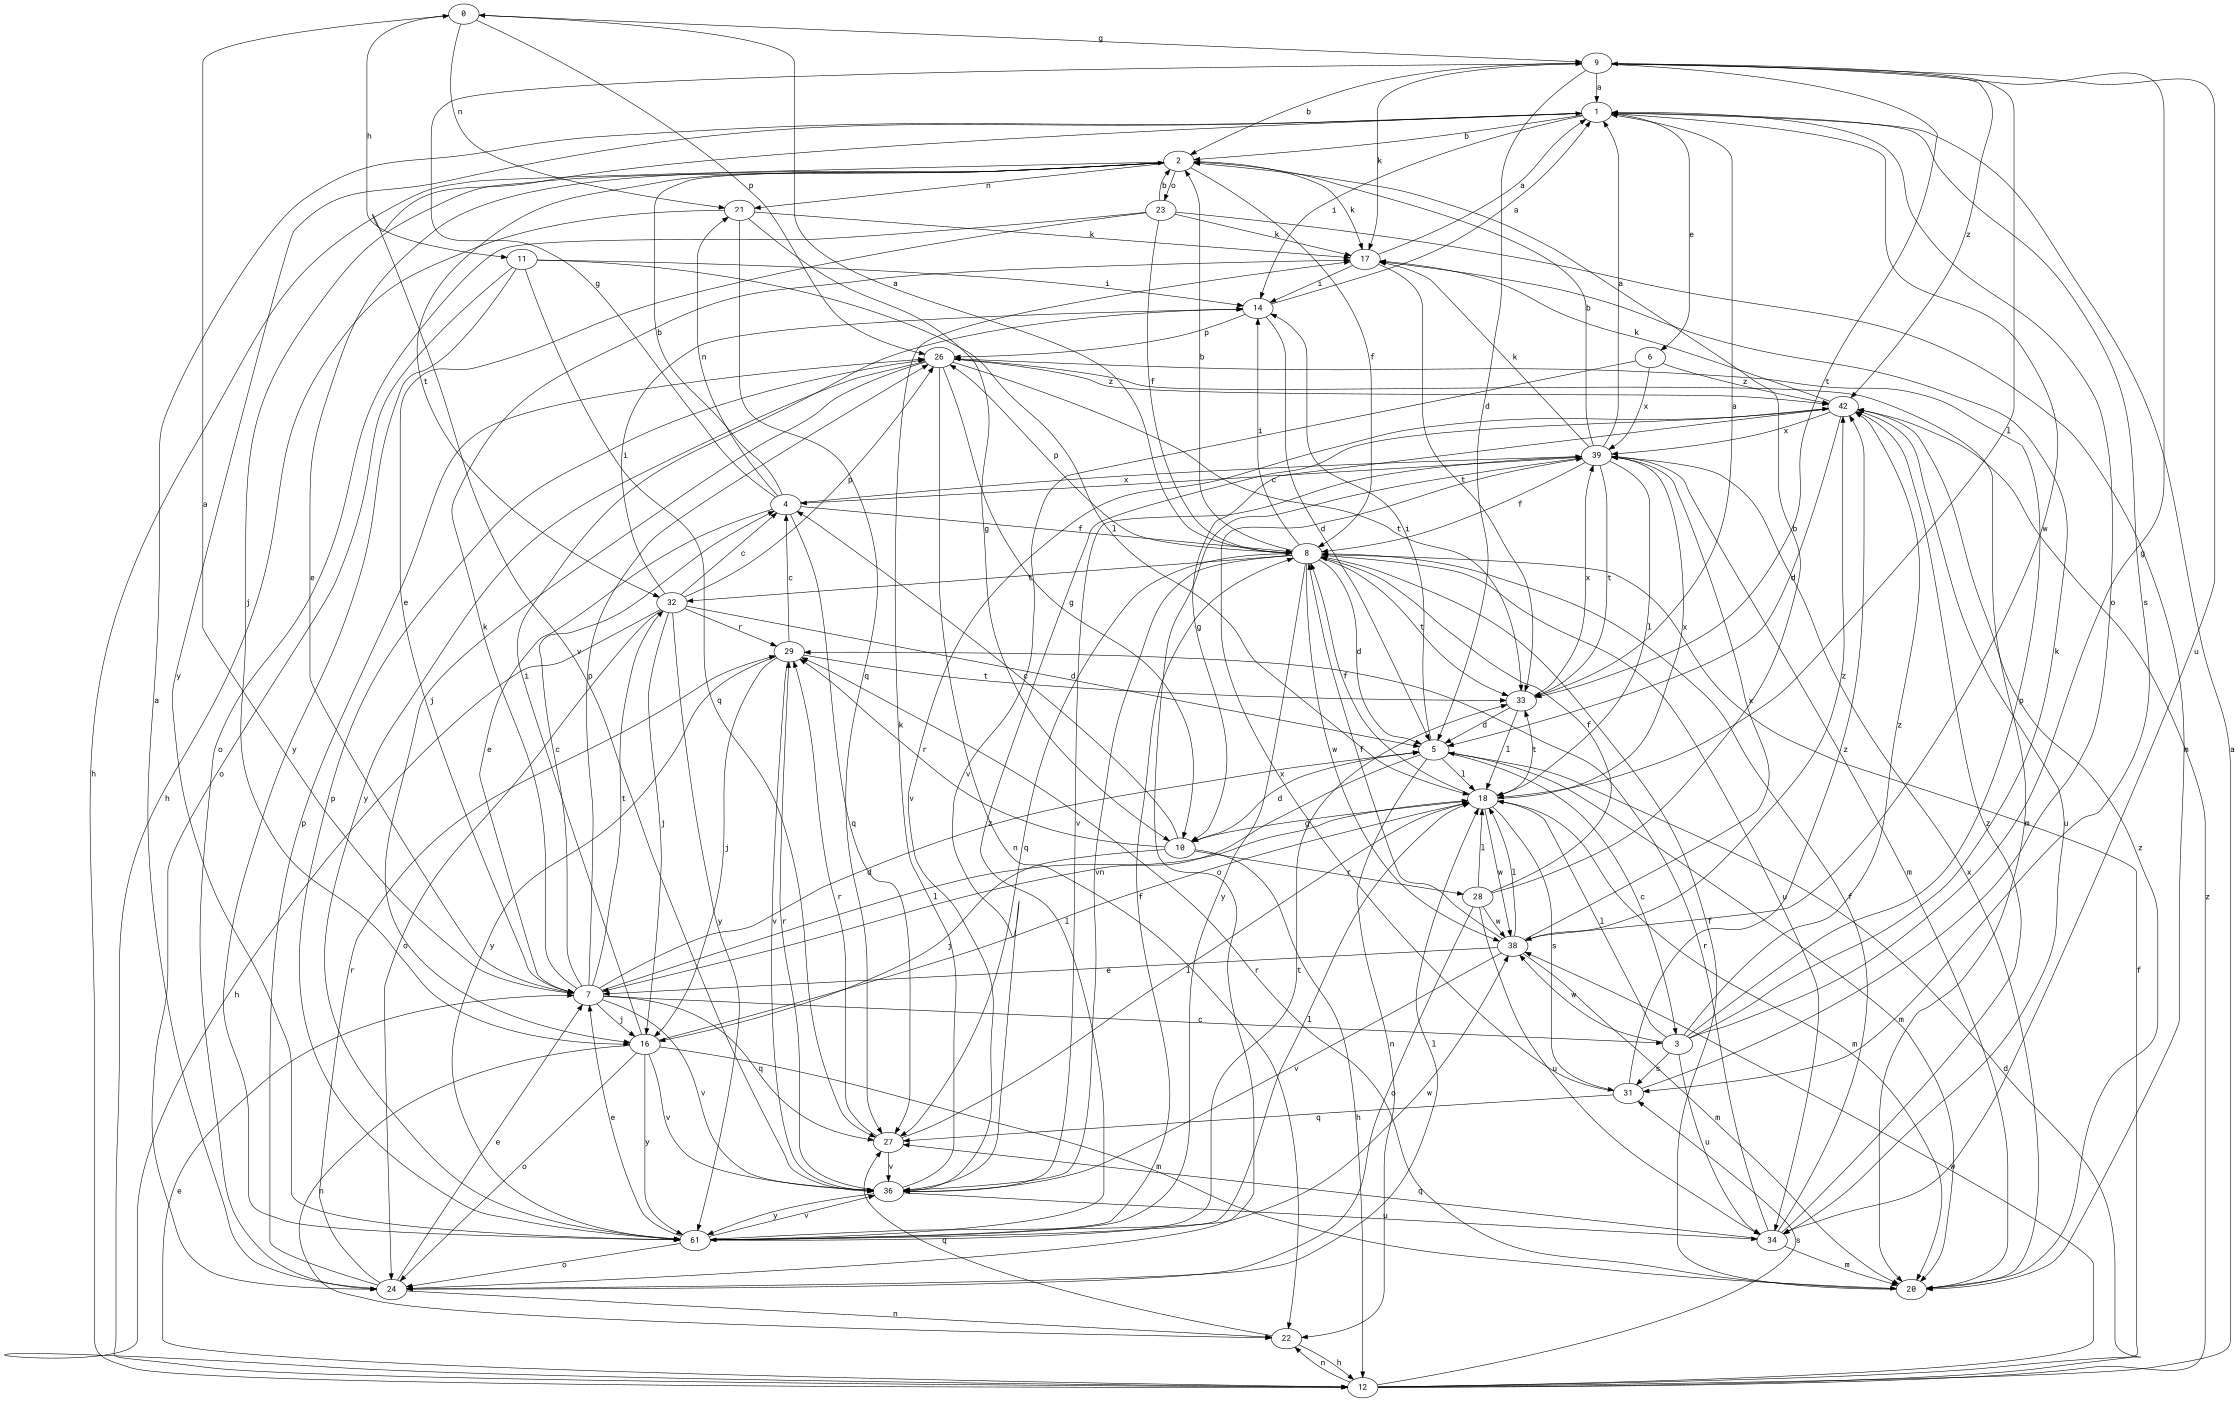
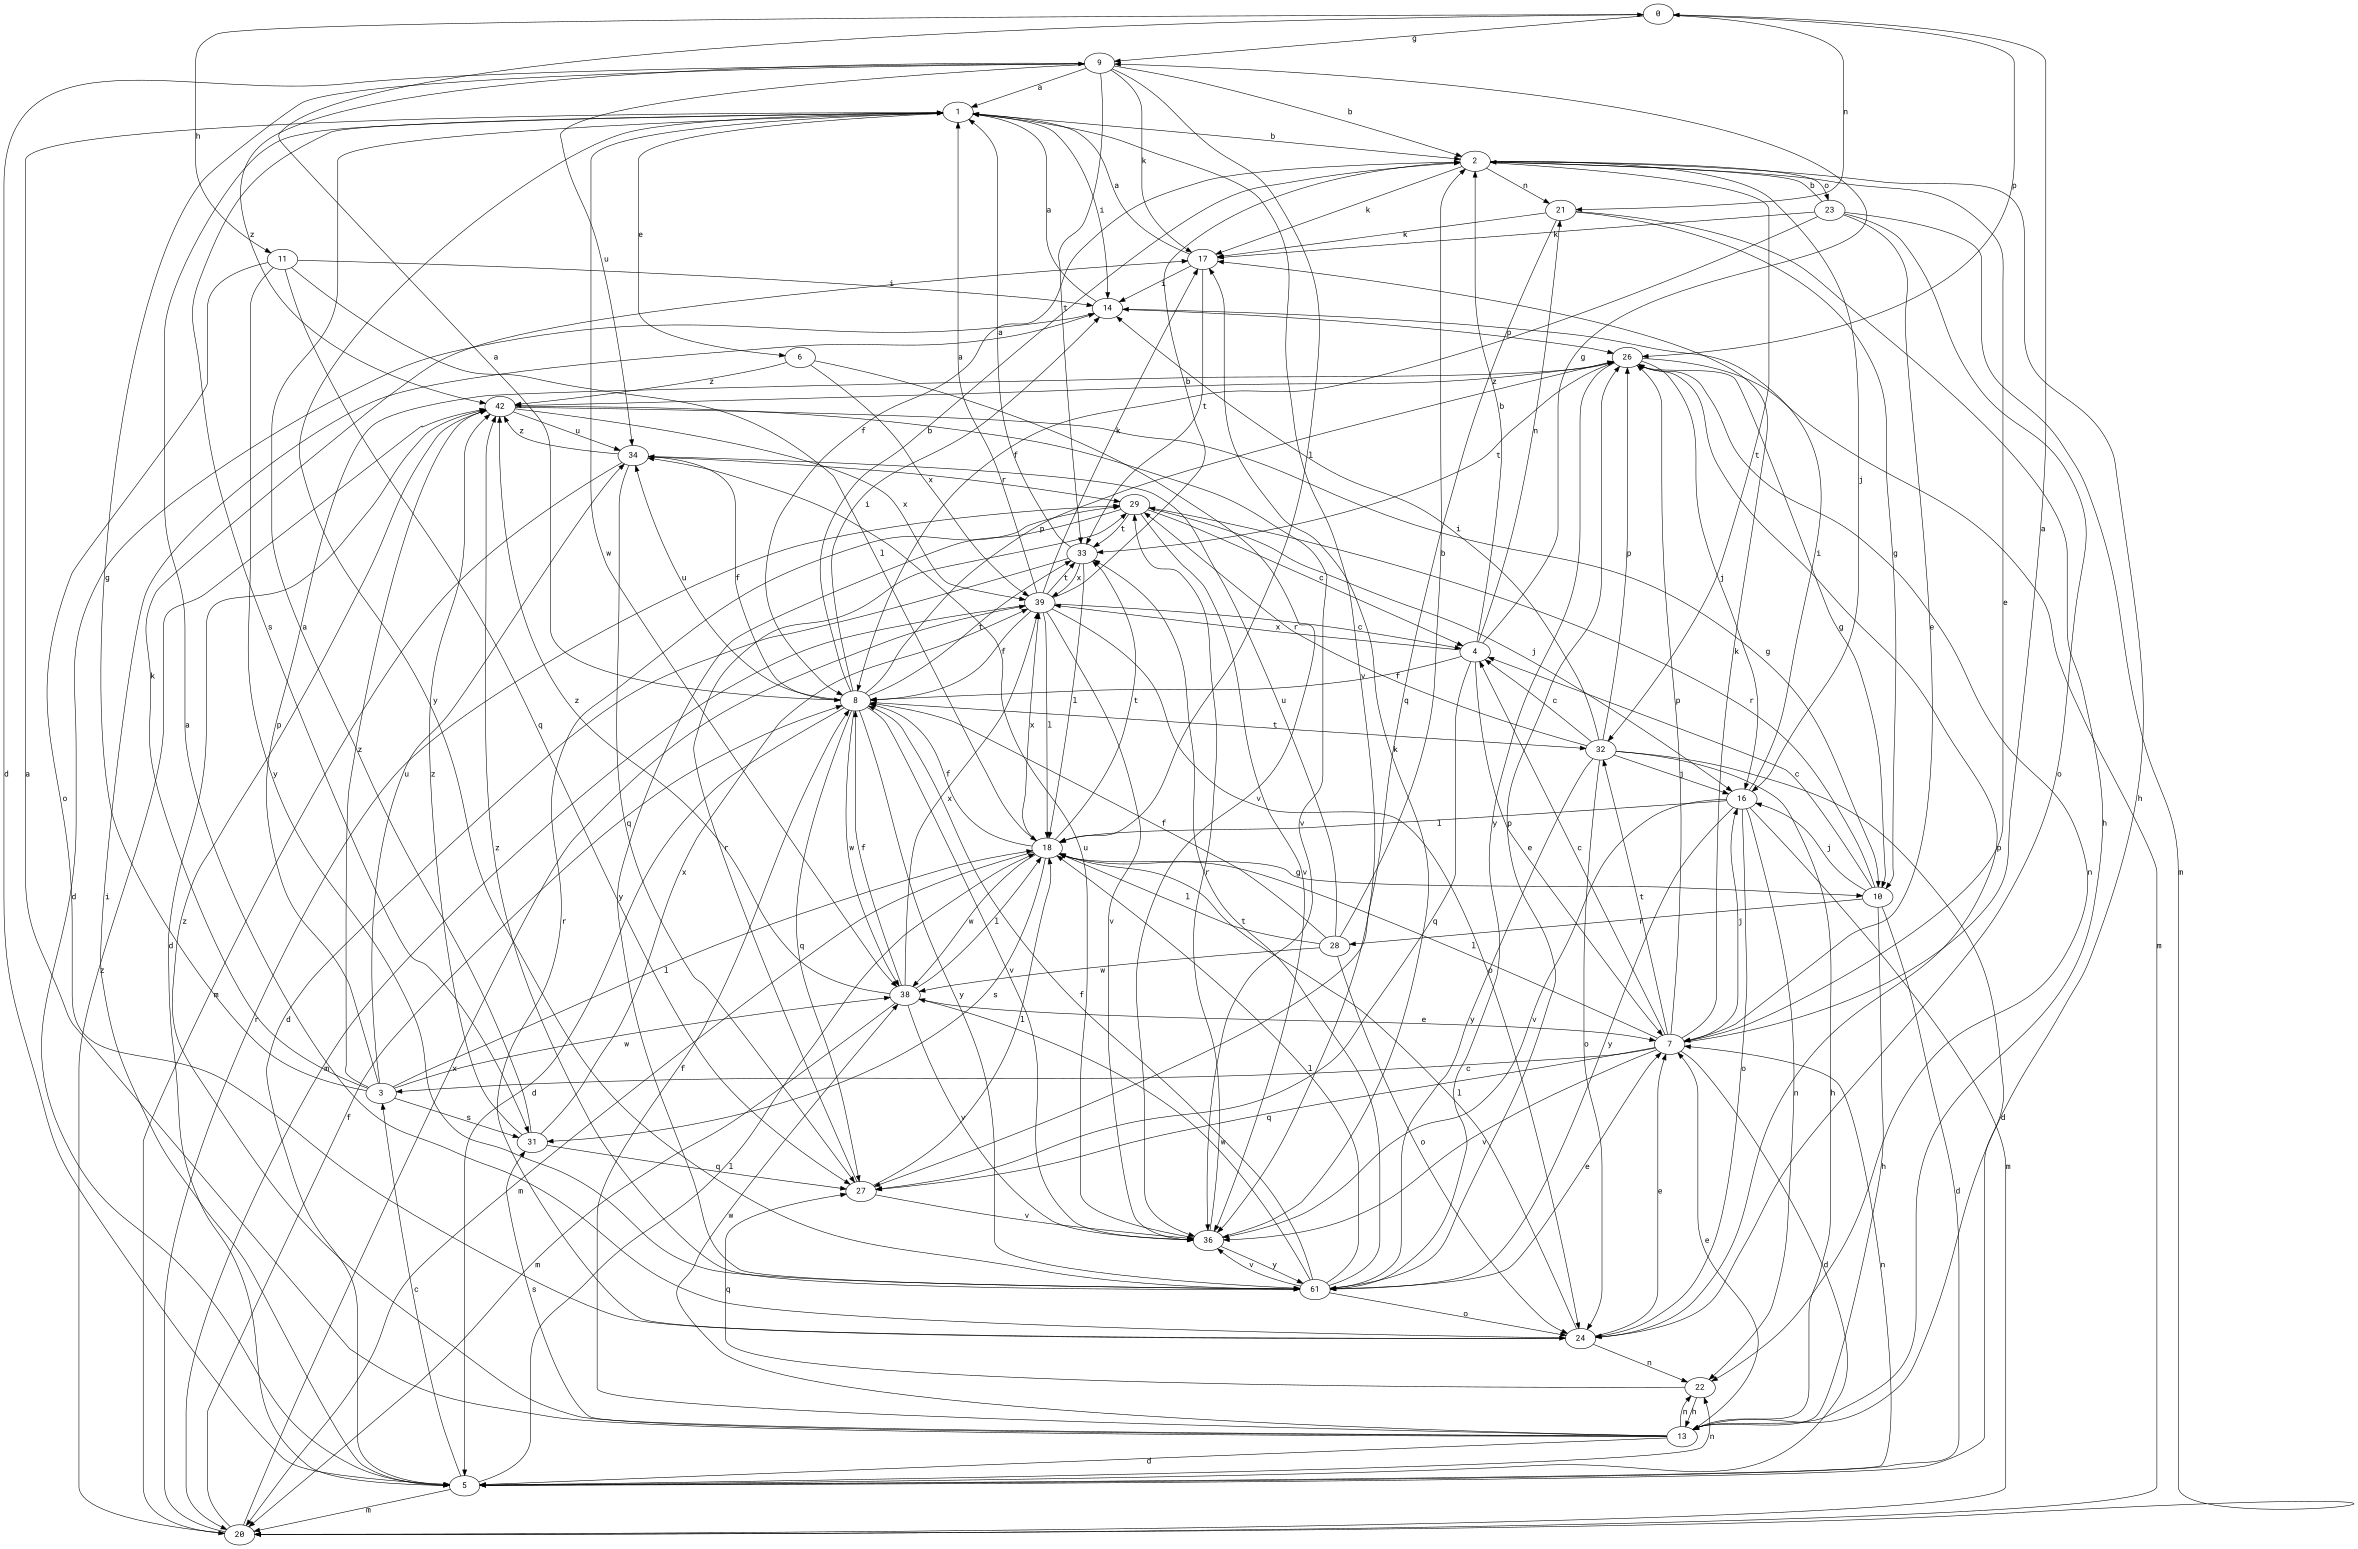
(1607, 330) -> none
(2113, 603) -> (305, 627)
(1363, 1388) -> (1682, 1437)
